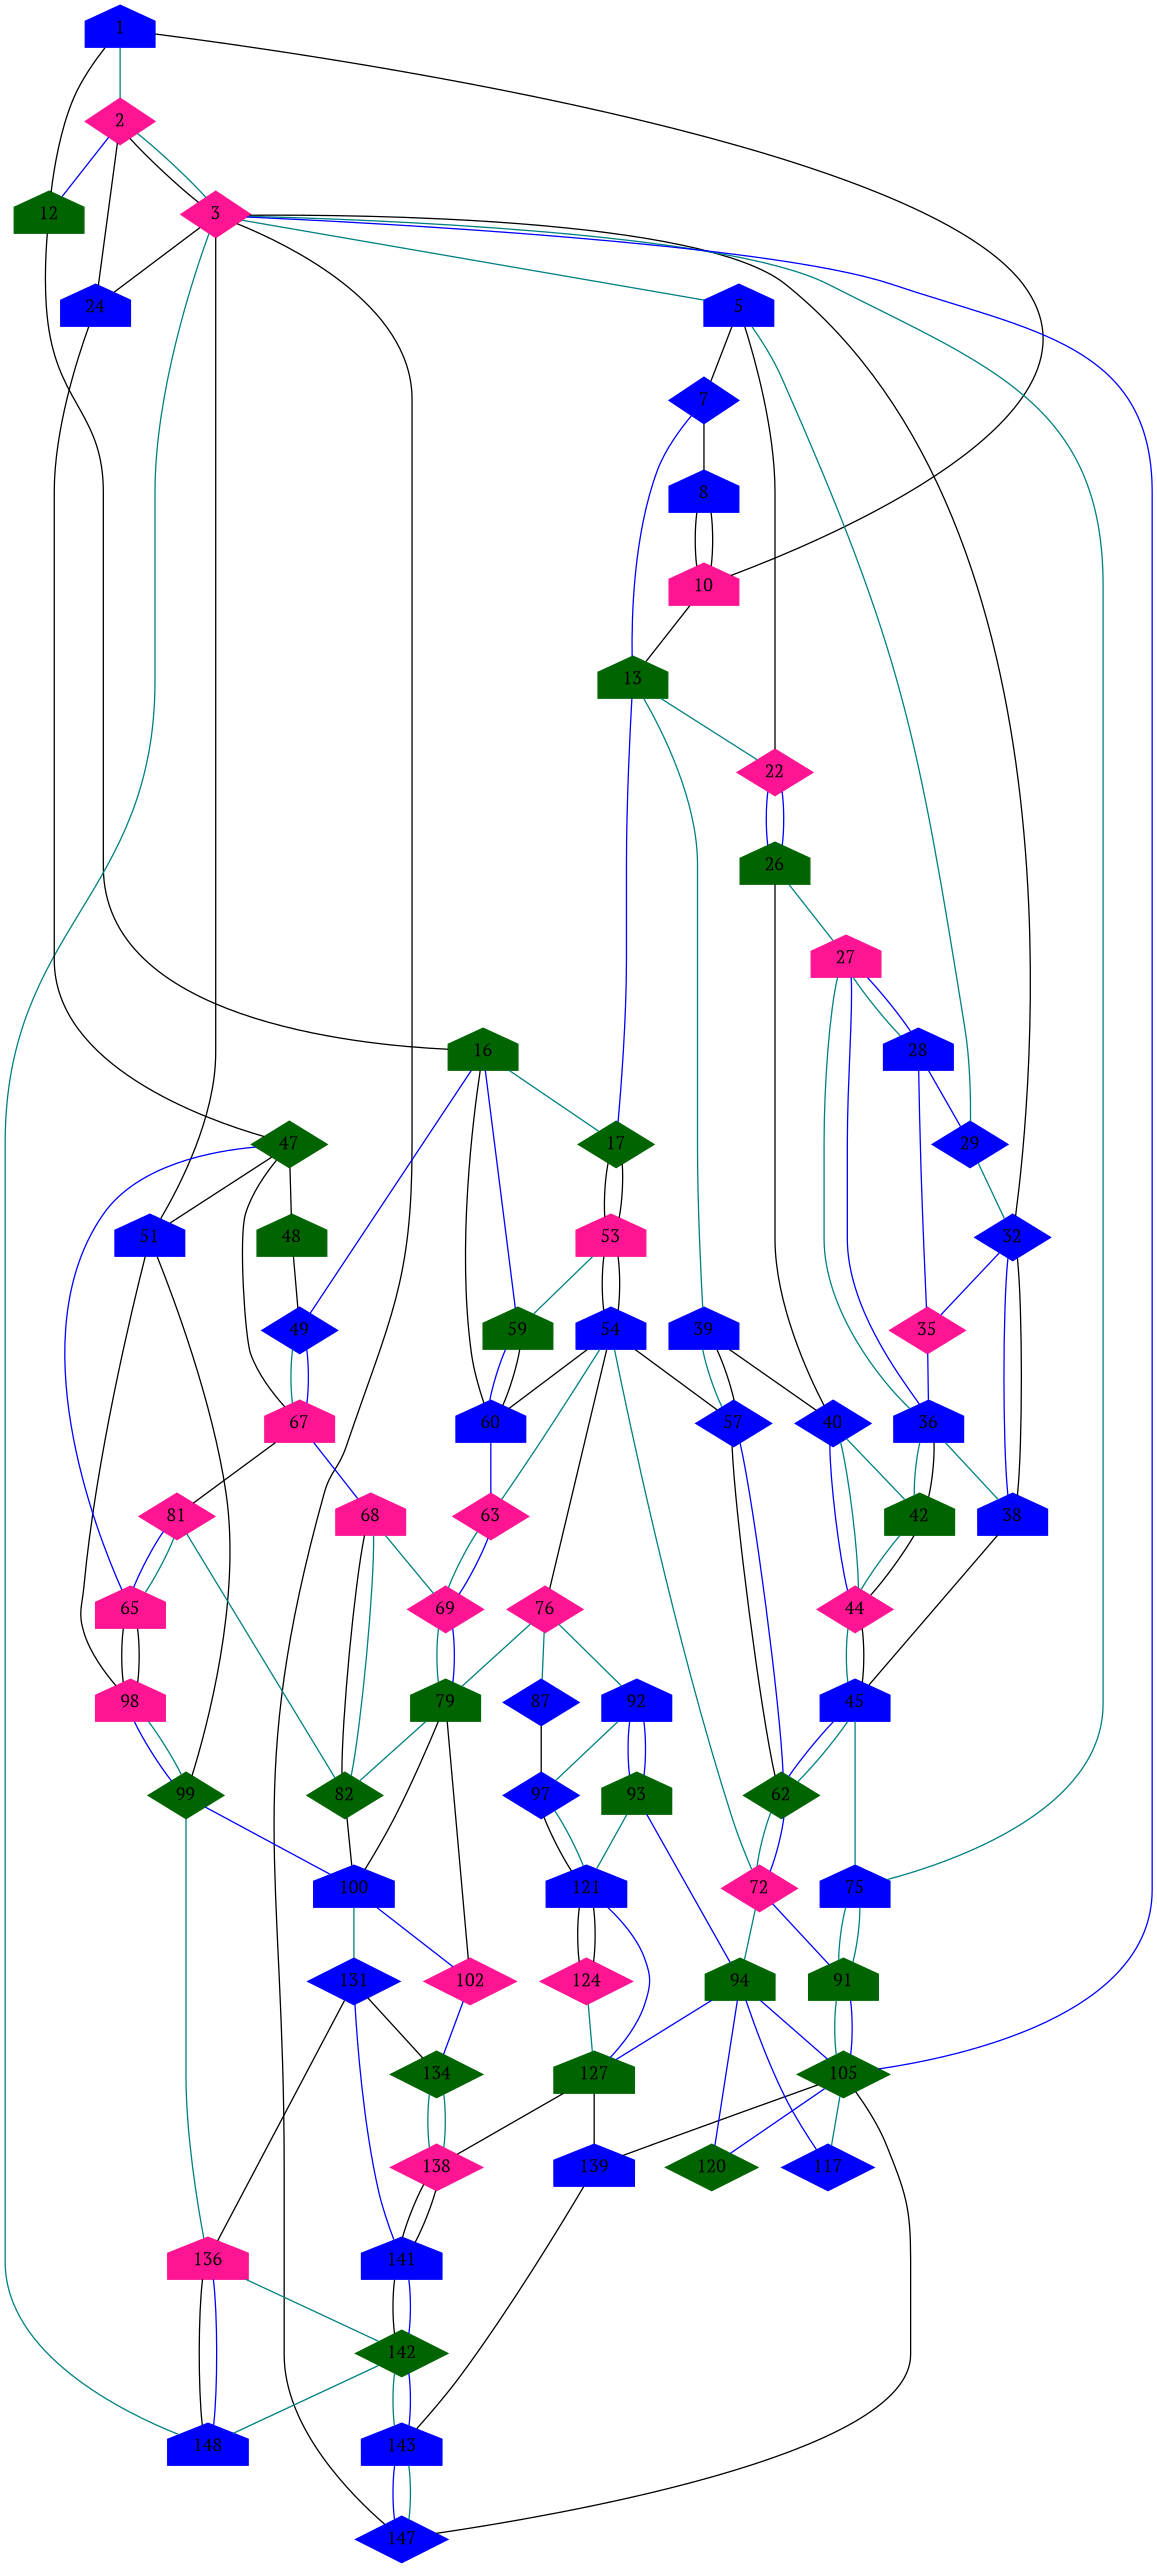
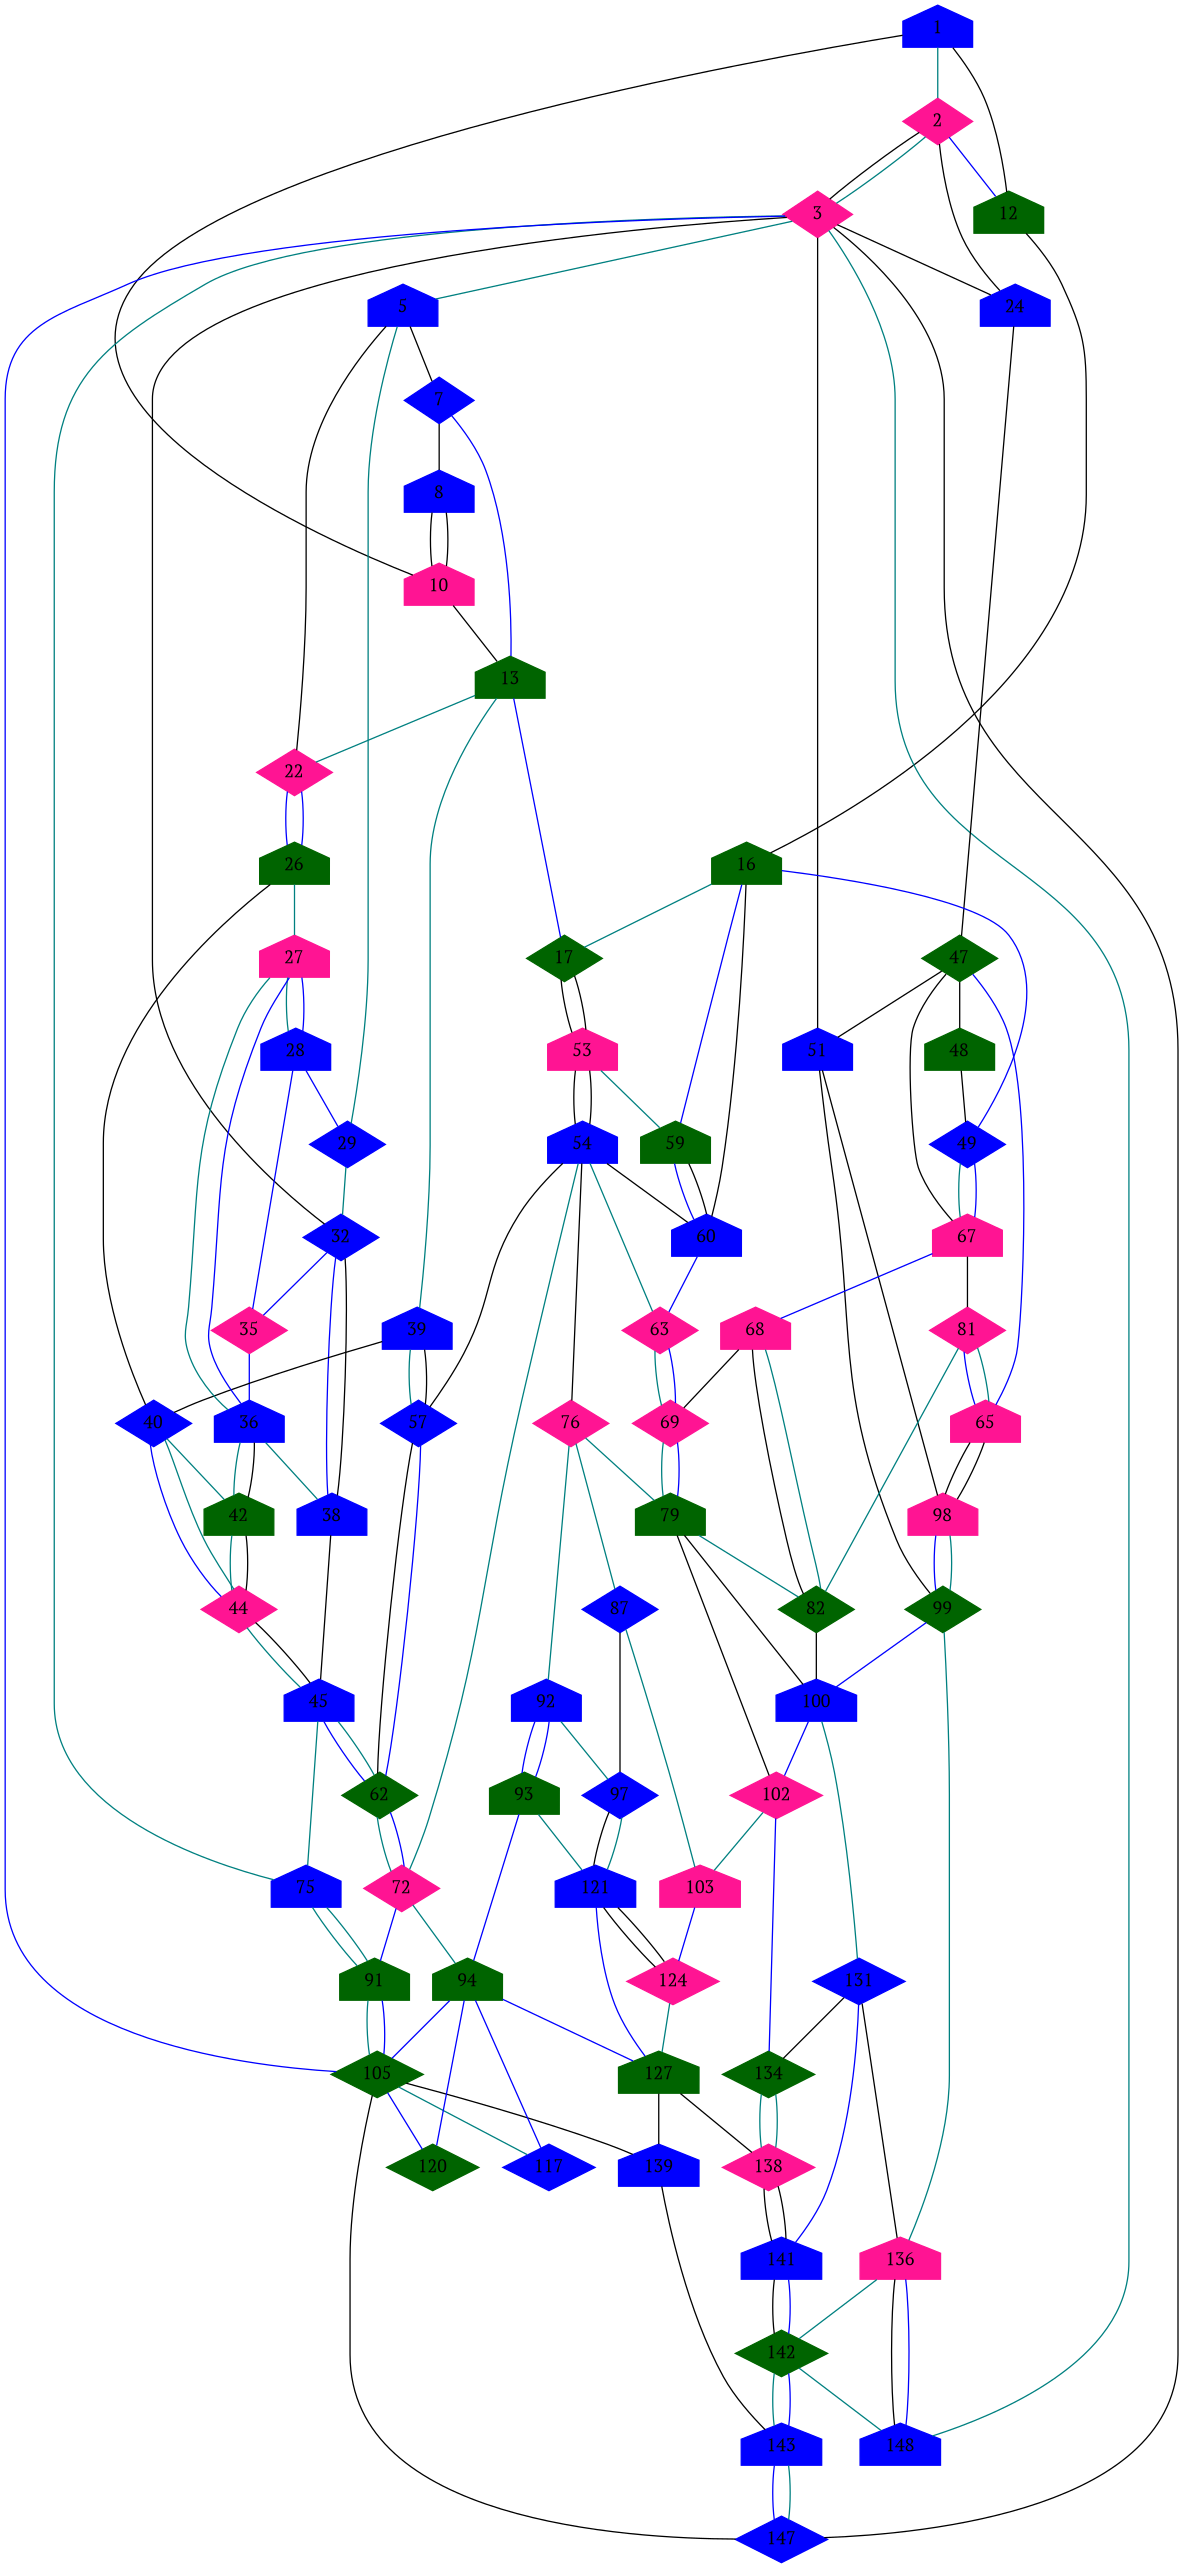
(409, 1564) -> (711, 1379)
none -> (700, 1888)
